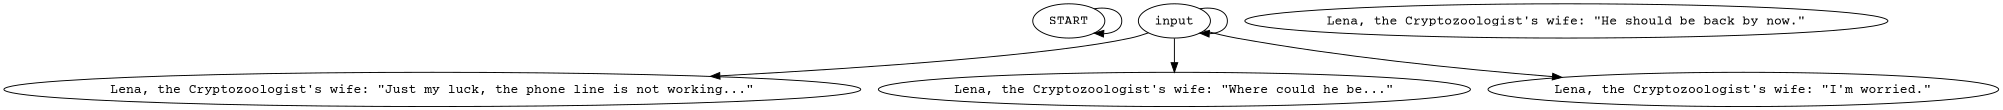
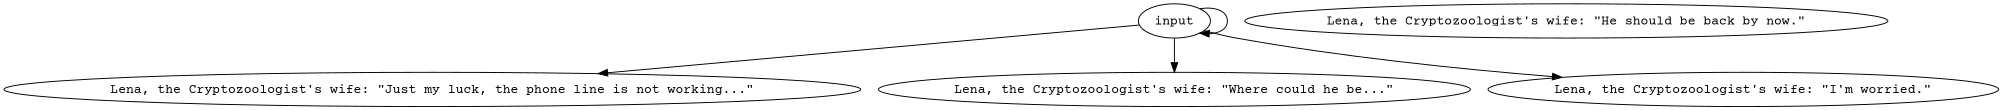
(1069, 21) -> none
